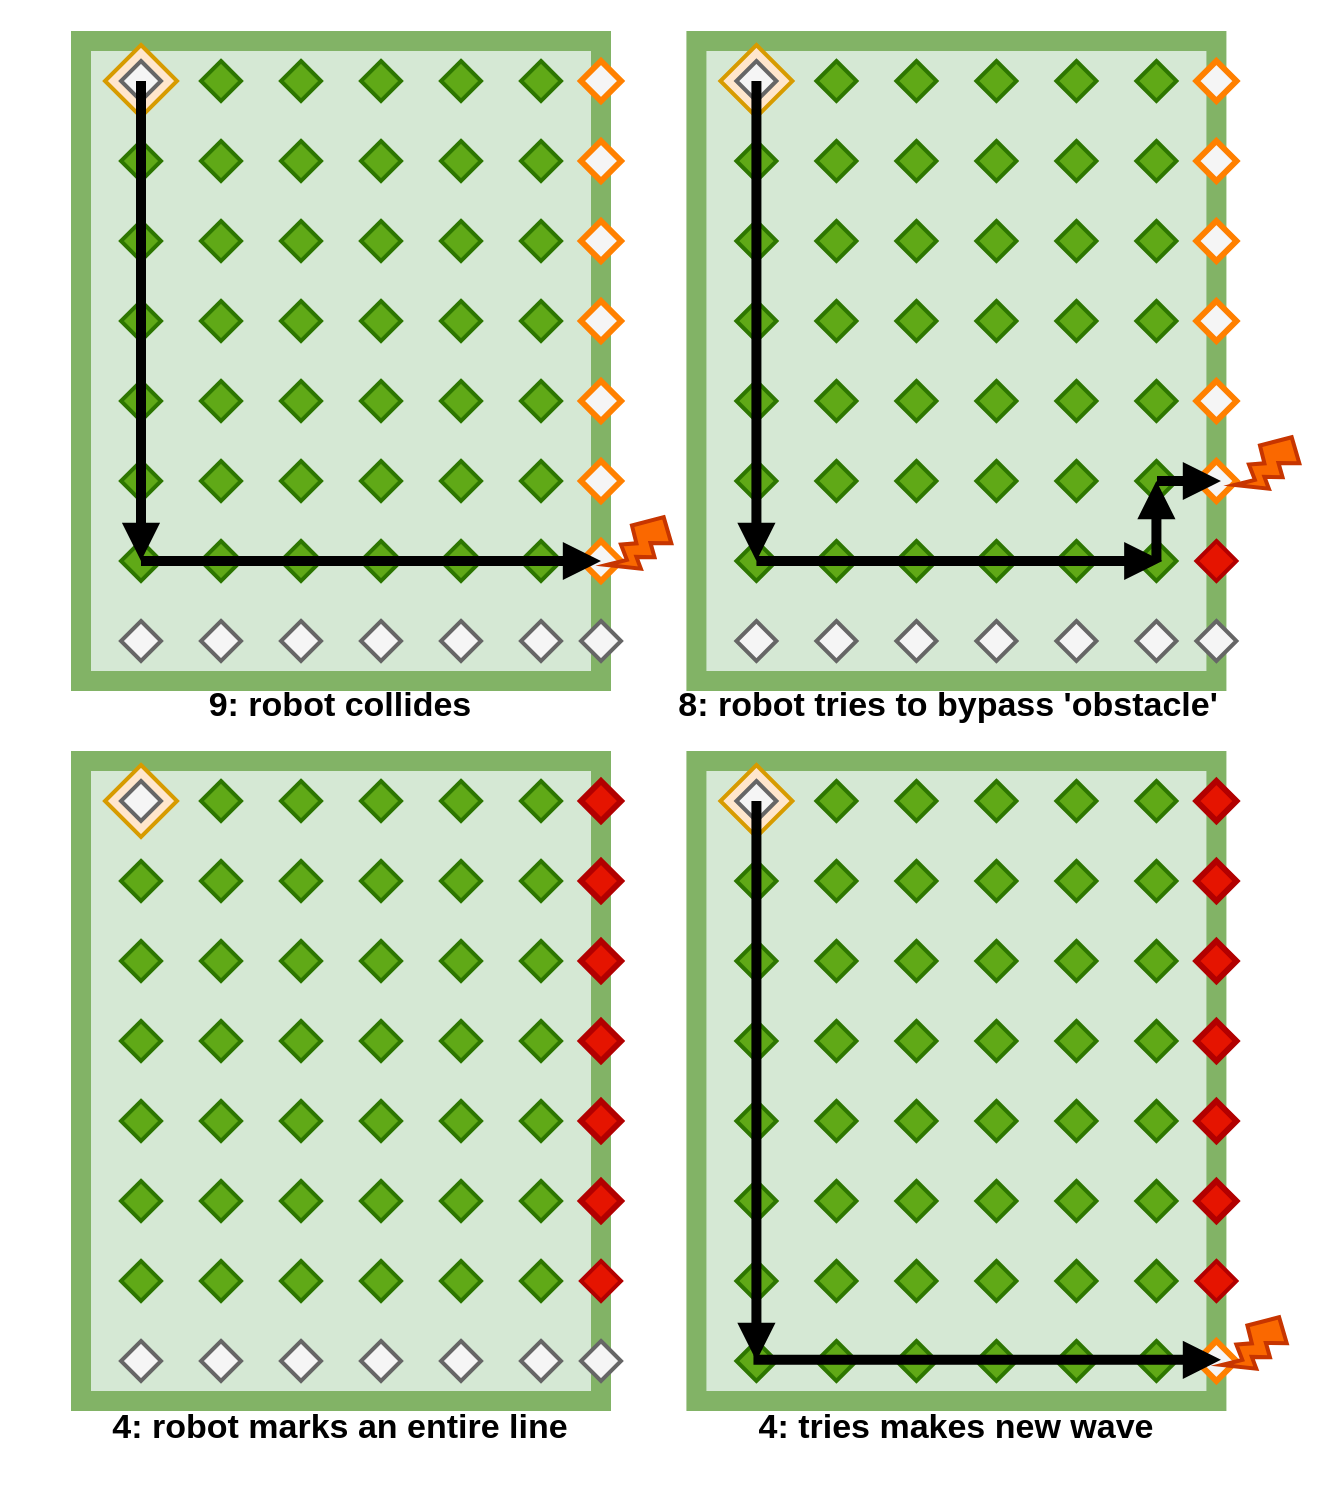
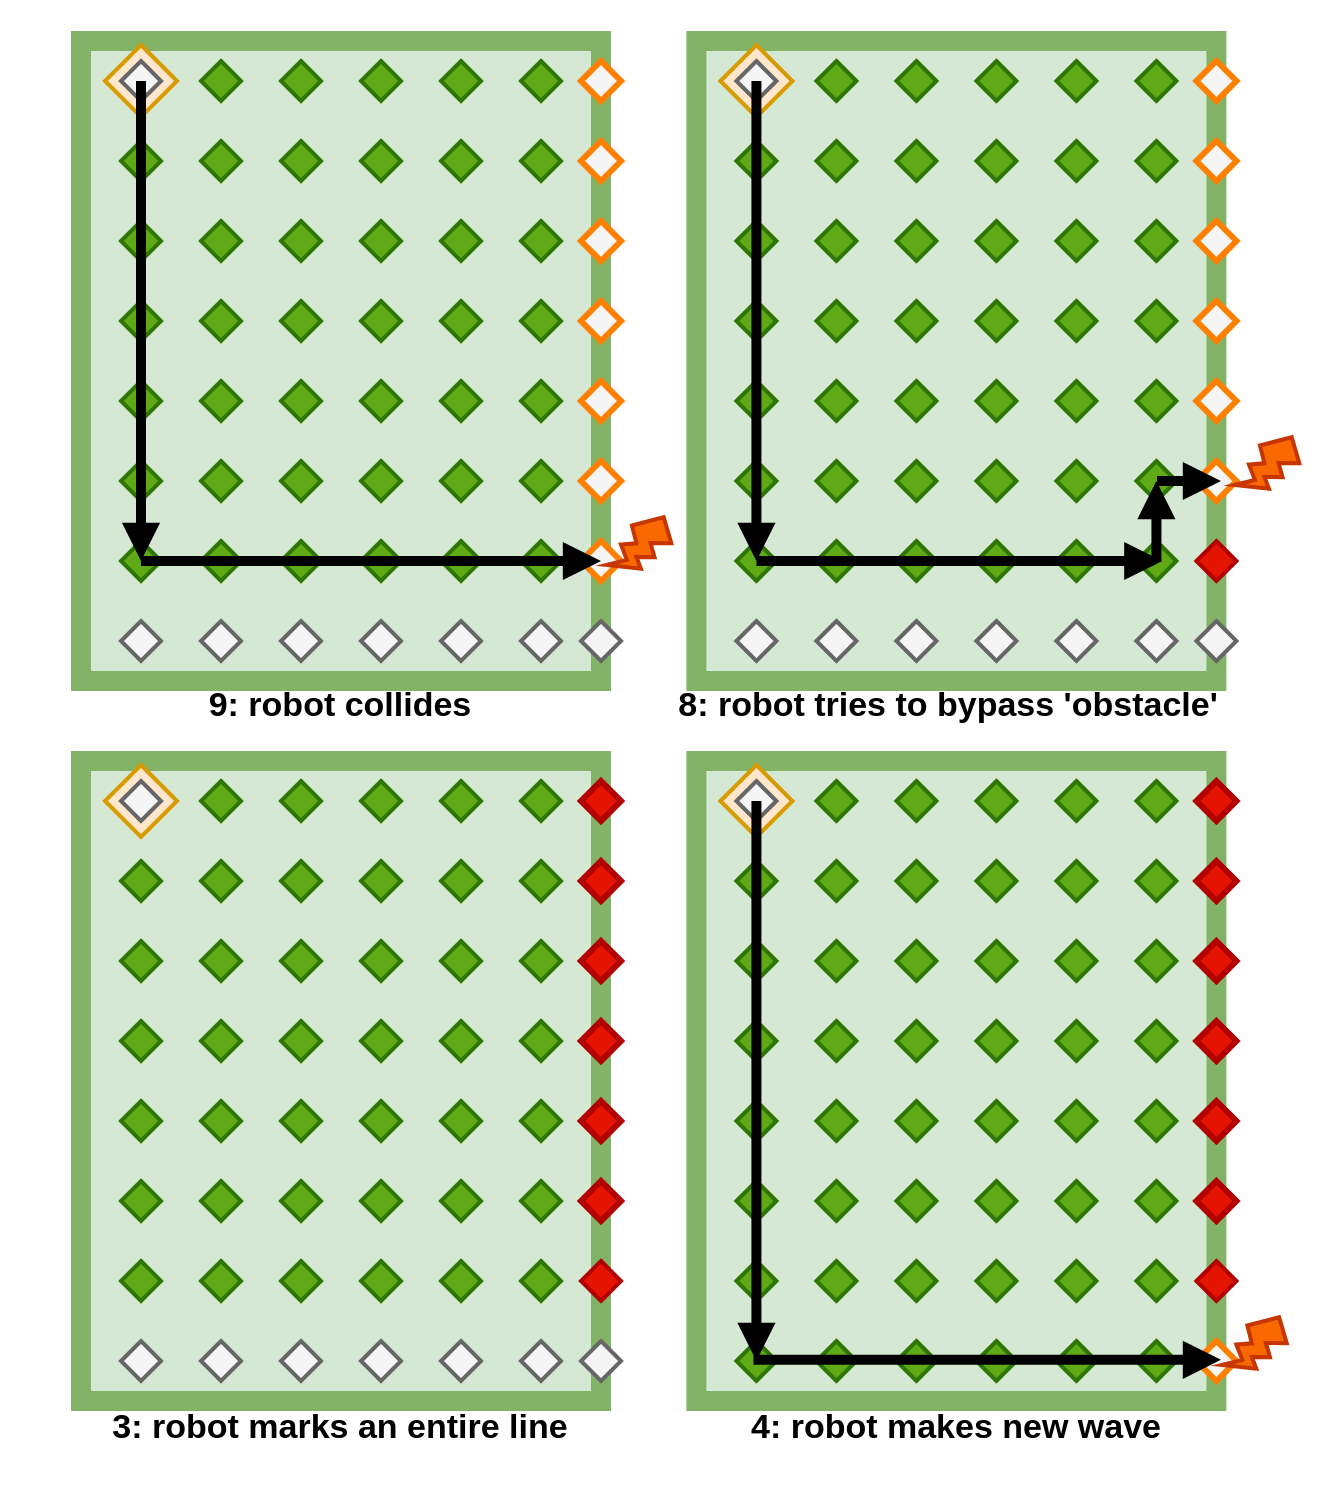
(341, 1429) -> (341, 1429)
(957, 1429) -> (957, 1429)
